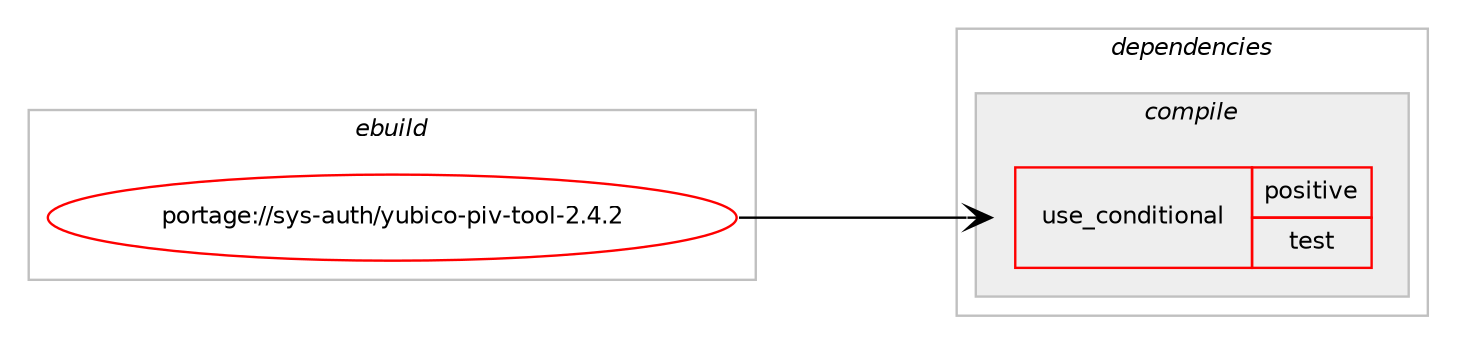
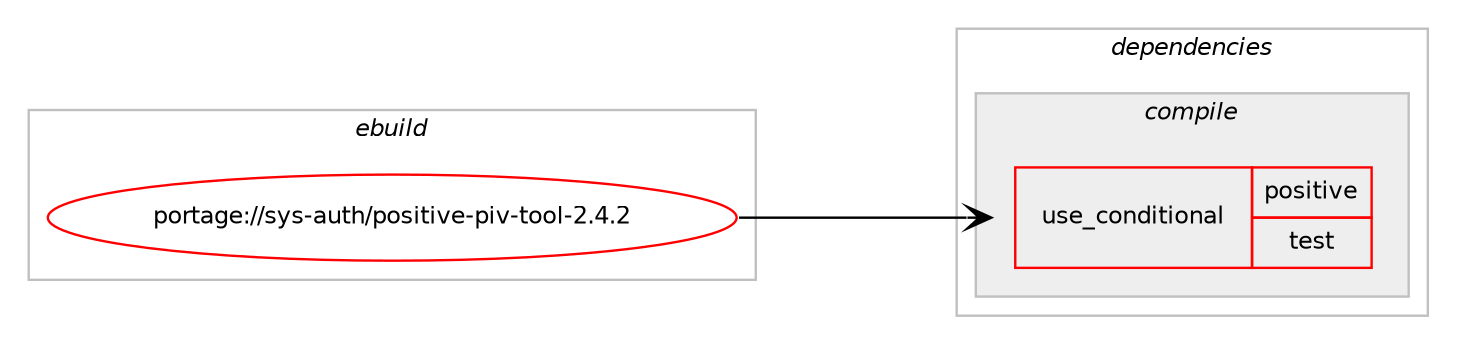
(392, 218) -> (392, 218)
